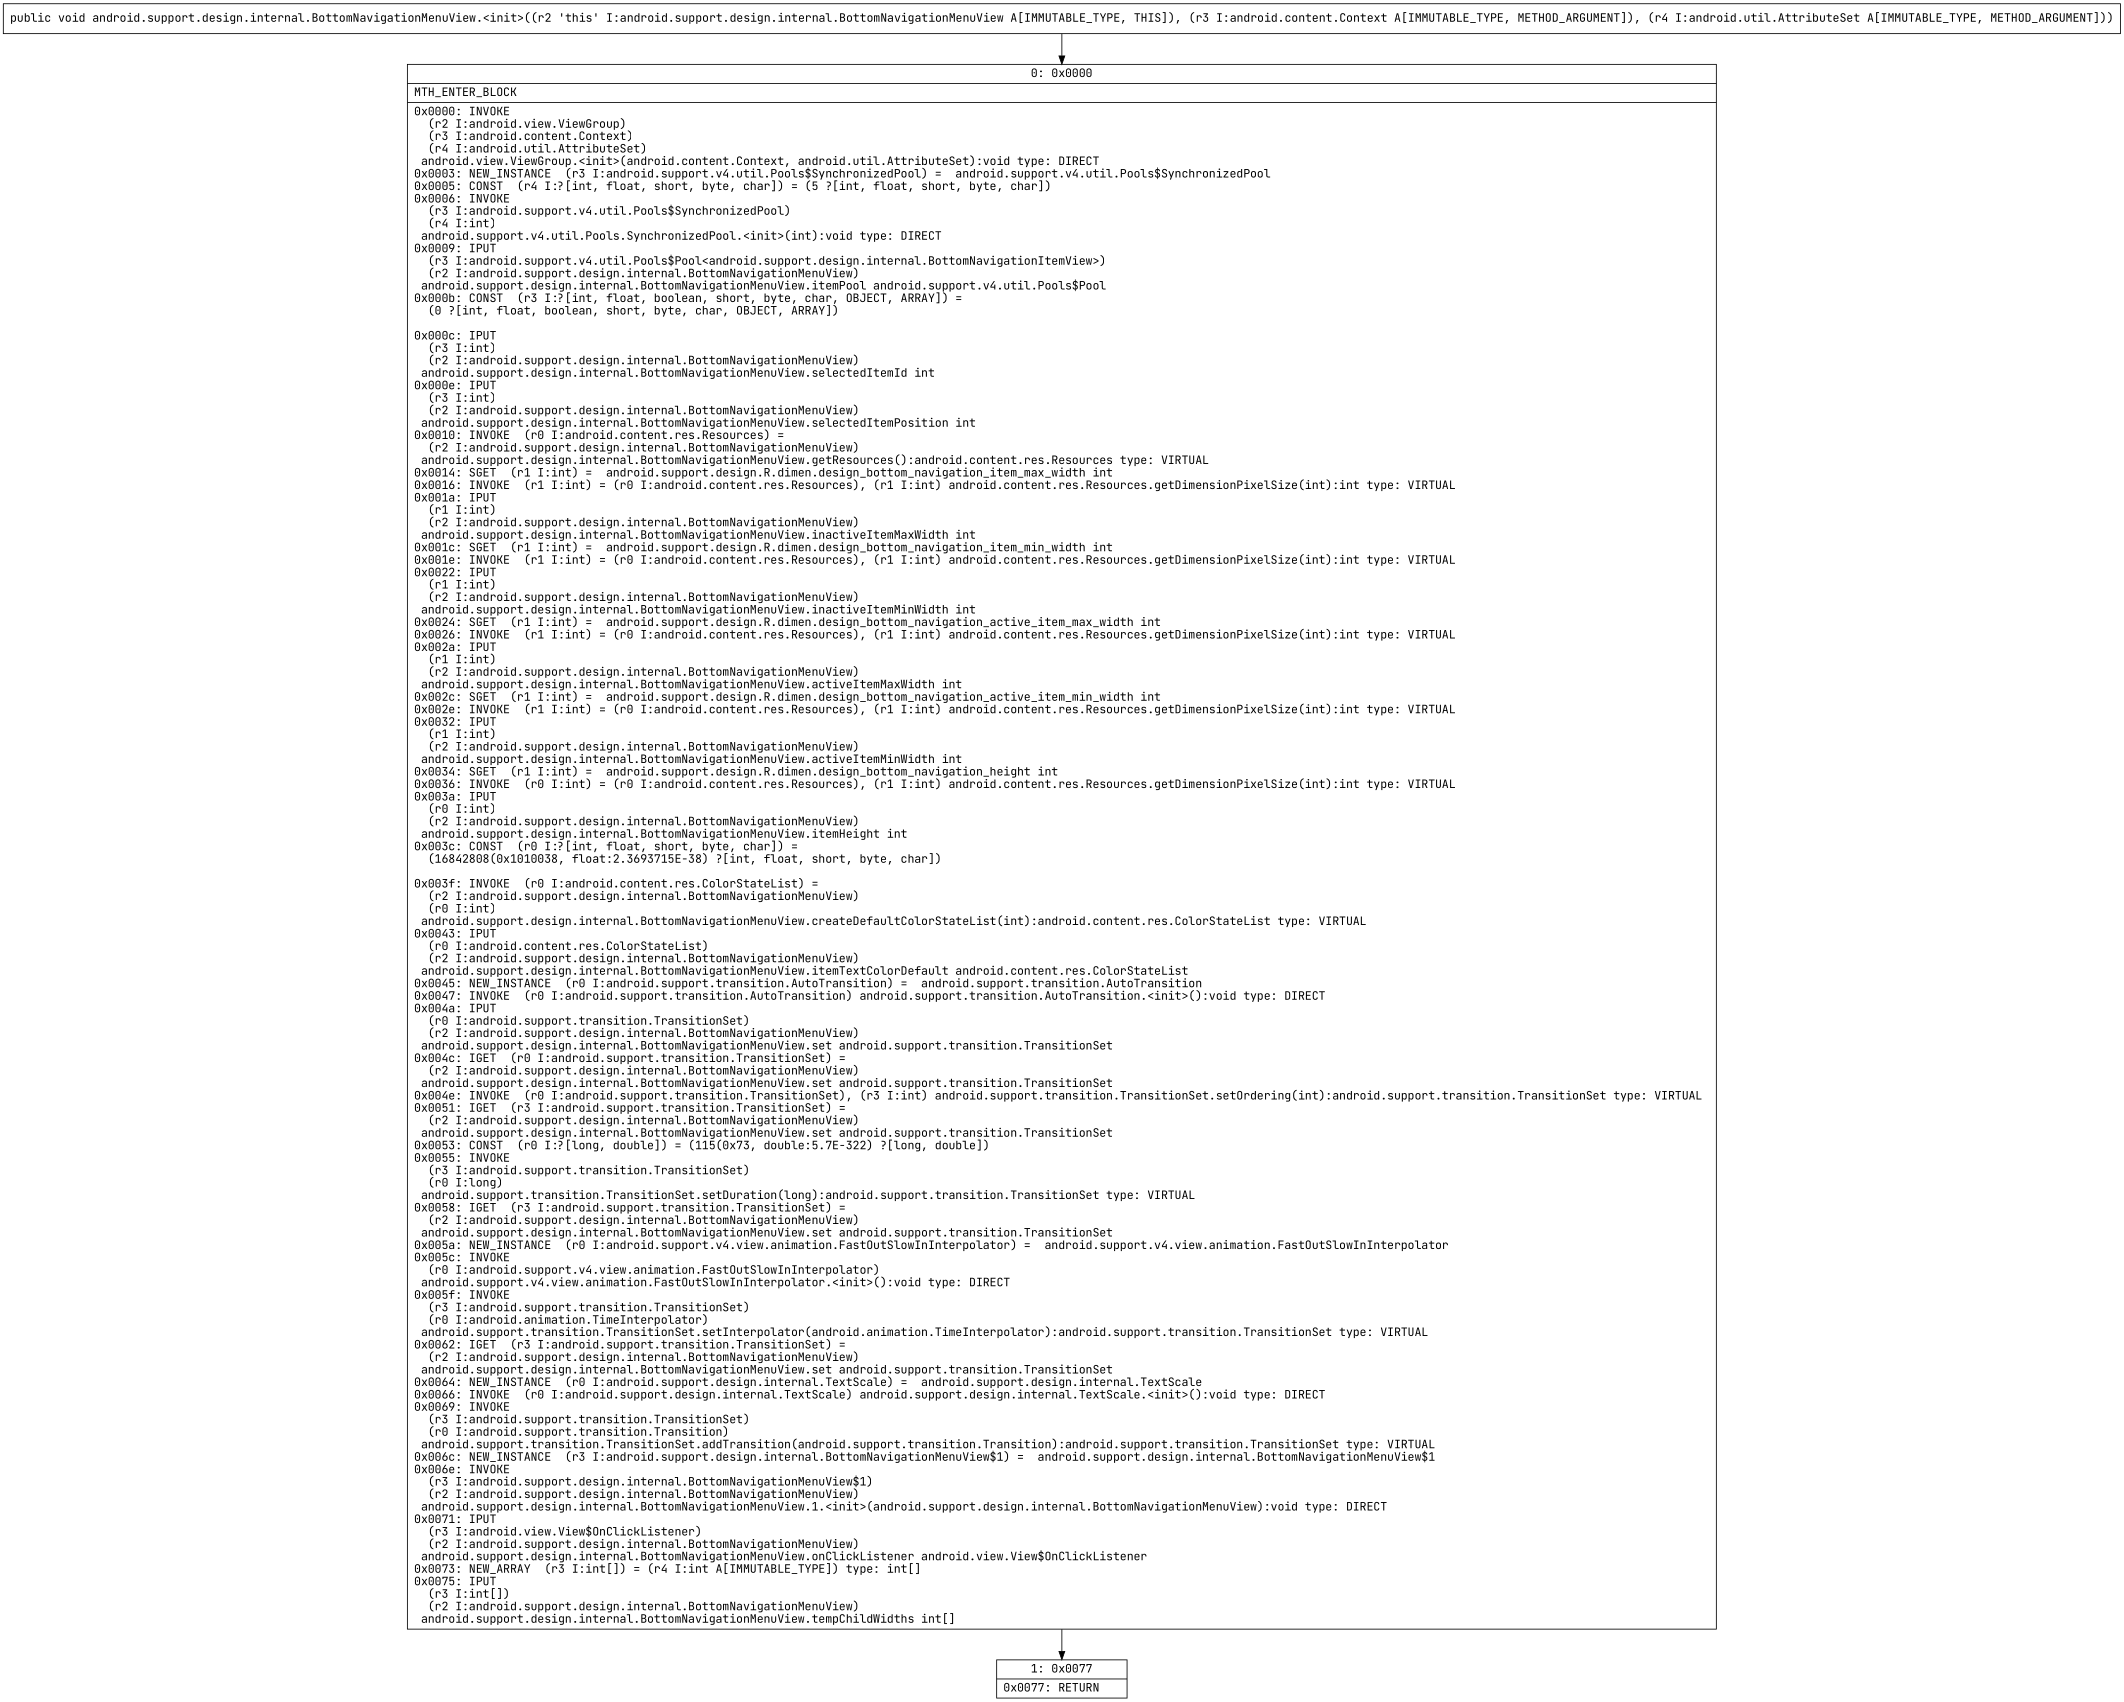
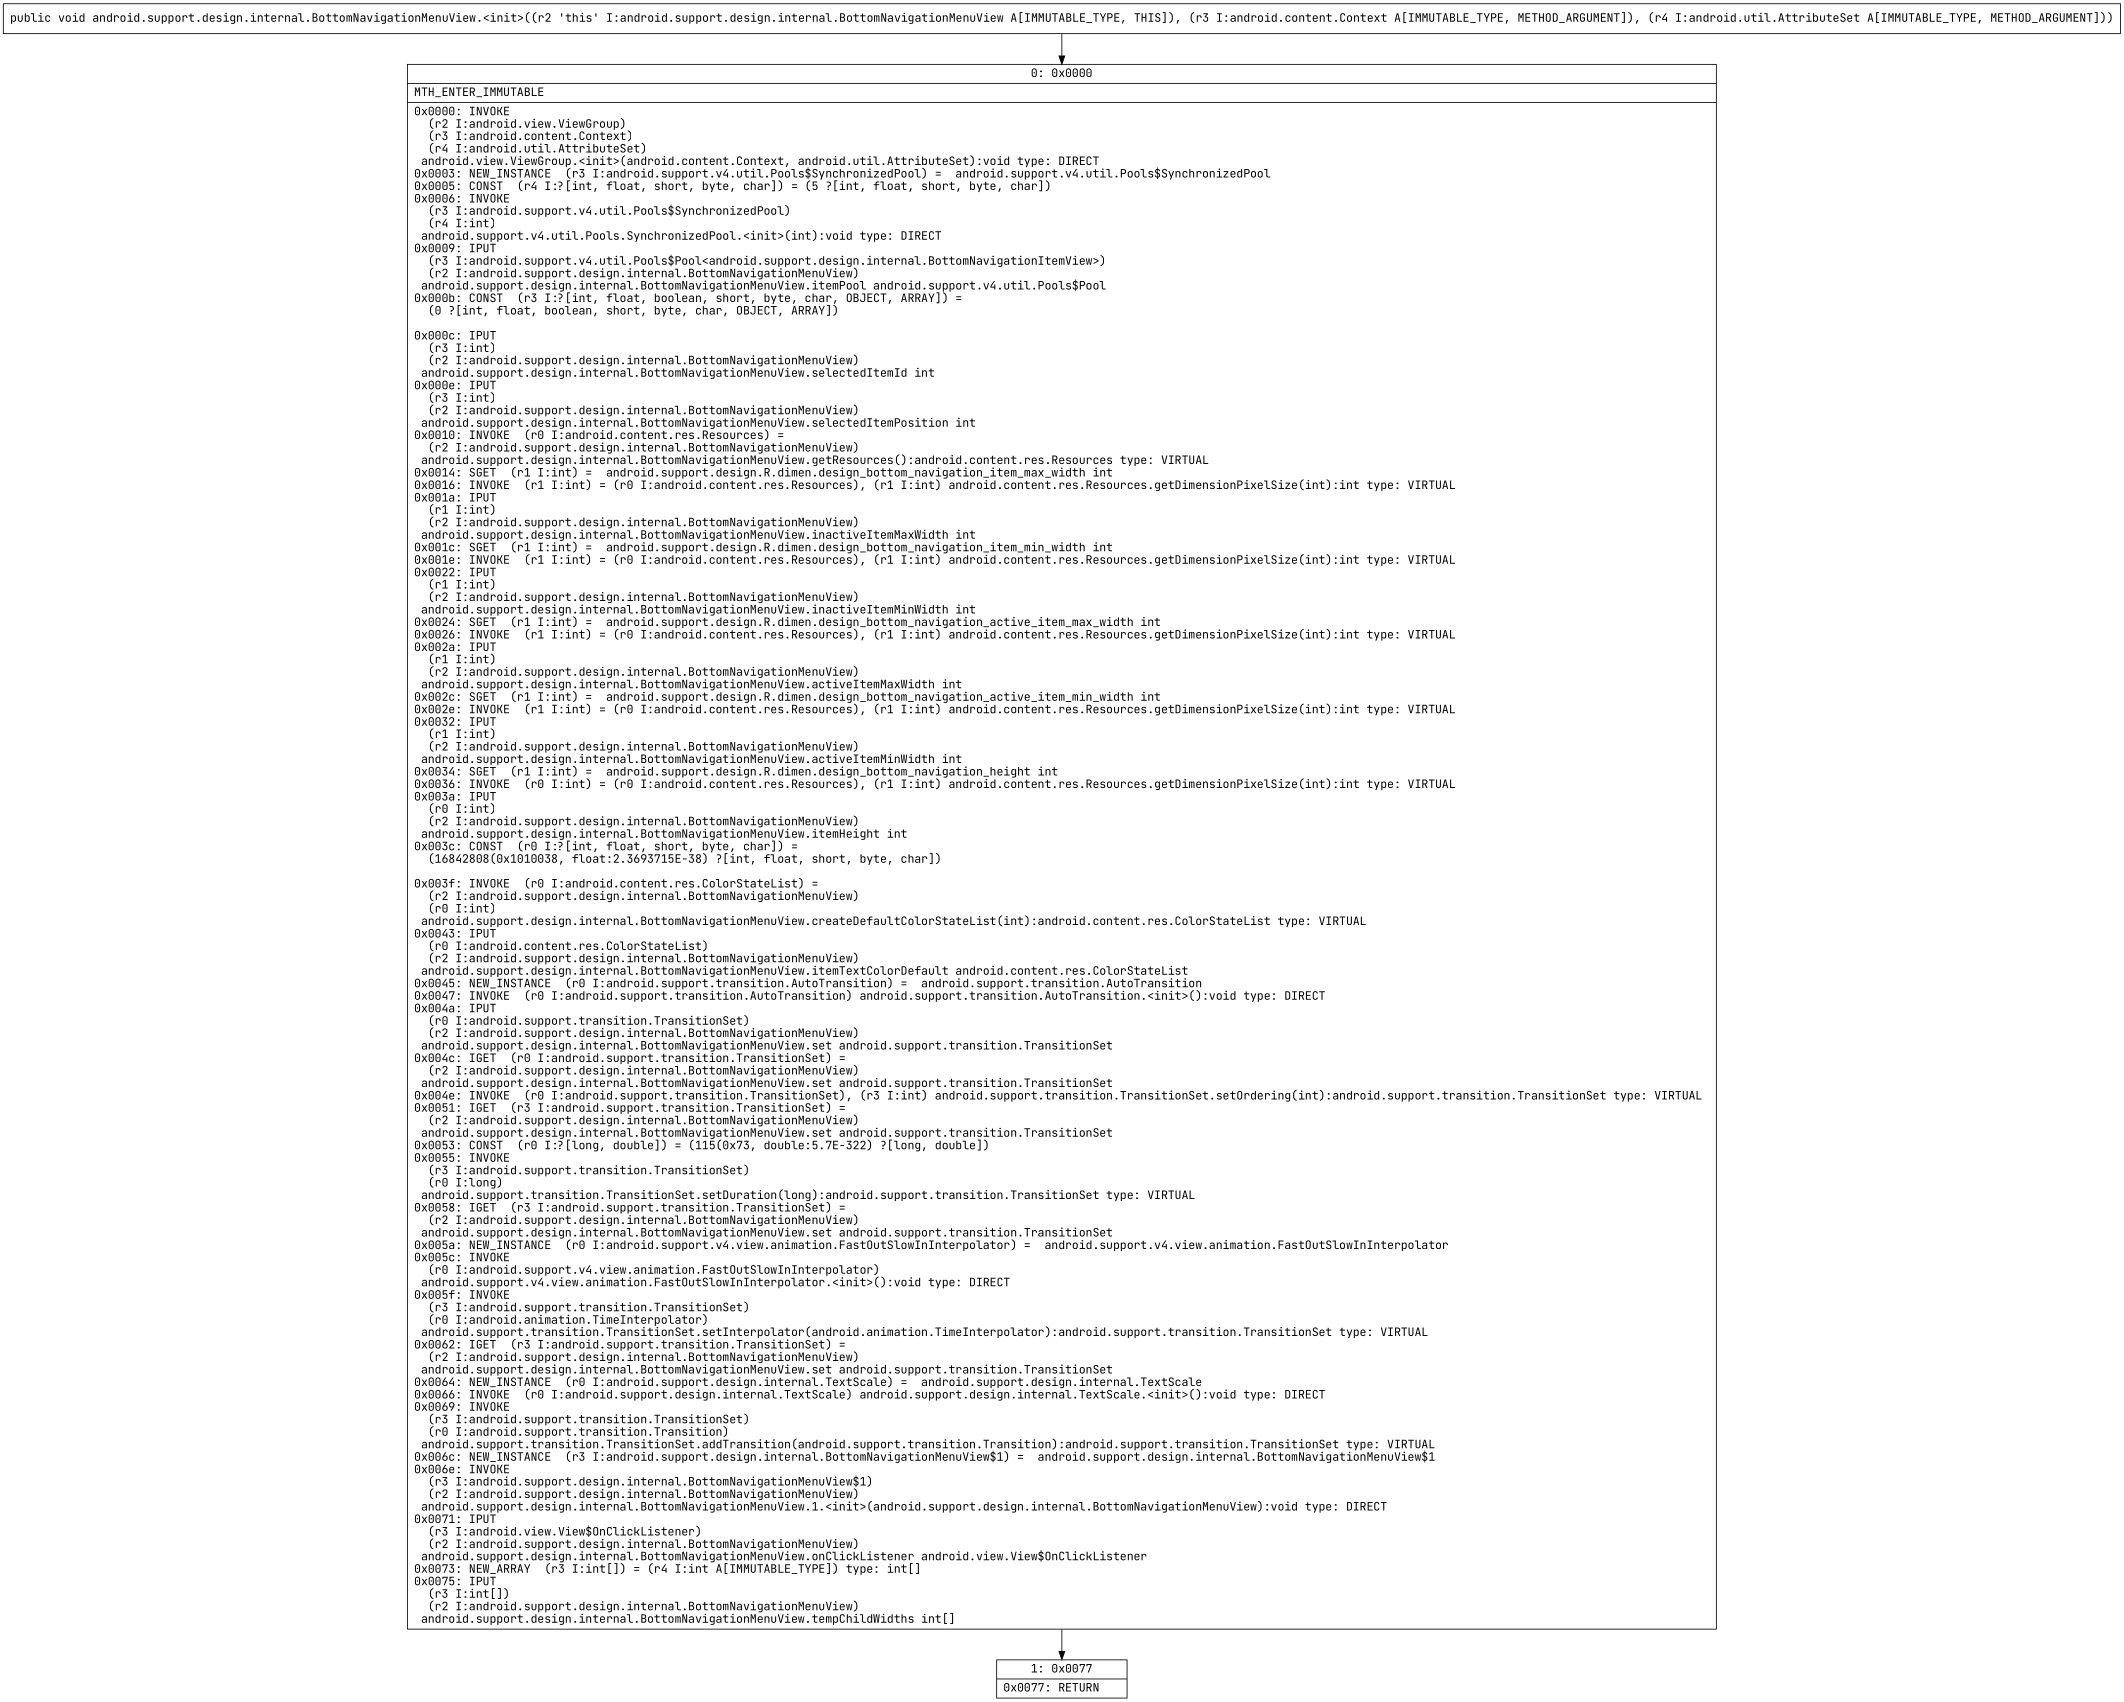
(466, 93) -> (479, 93)
